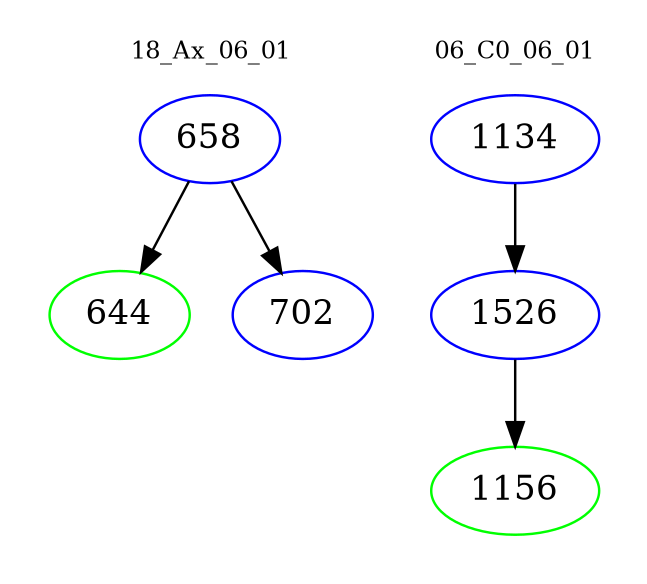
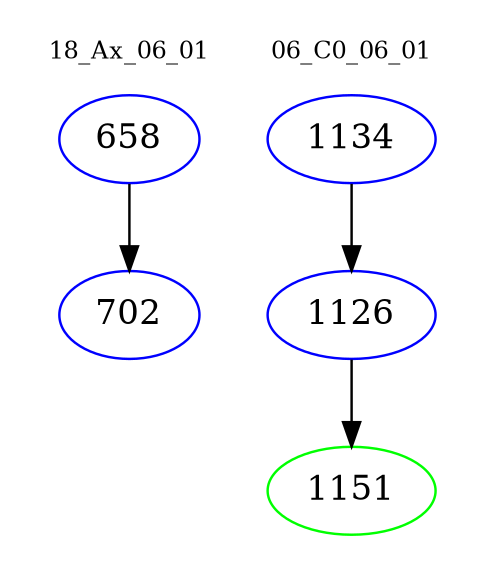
(120, 315) -> none
(515, 315) -> (352, 315)
(515, 491) -> (352, 491)
